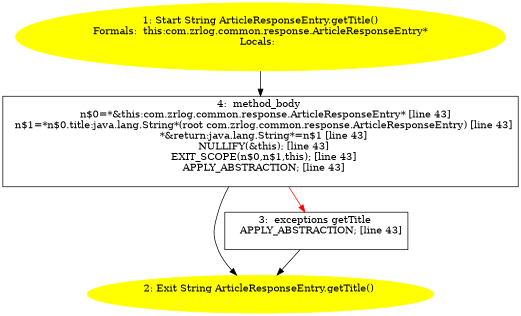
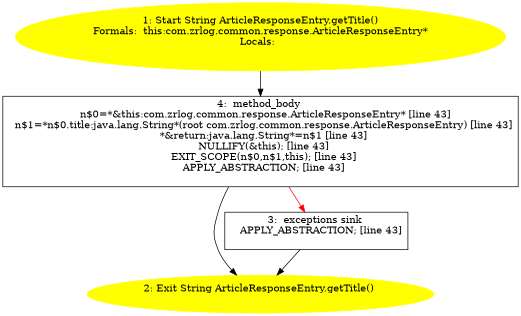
(316, 231) -> (316, 231)
